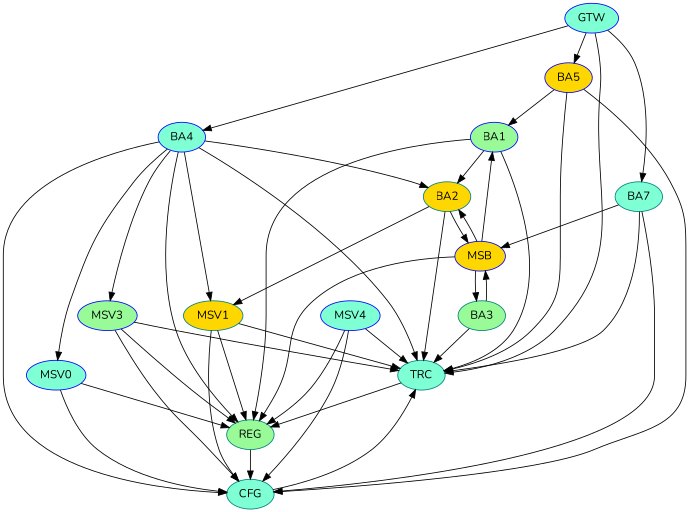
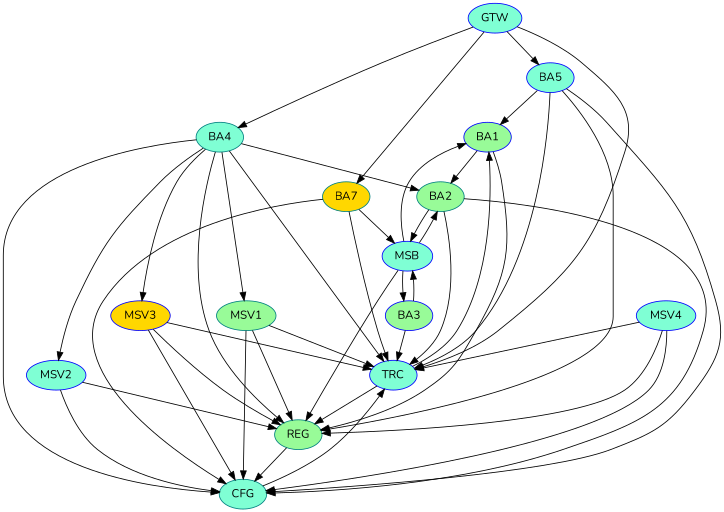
(569, 78) -> (550, 78)
(182, 137) -> (220, 137)
(447, 197) -> (440, 197)
(639, 197) -> (346, 197)
(335, 254) -> (658, 406)
(480, 256) -> (407, 256)
(529, 277) -> (479, 276)
(107, 316) -> (140, 316)
(213, 316) -> (246, 316)
(482, 316) -> (409, 316)
none -> (593, 347)
(56, 375) -> (56, 375)
(421, 375) -> (393, 375)
